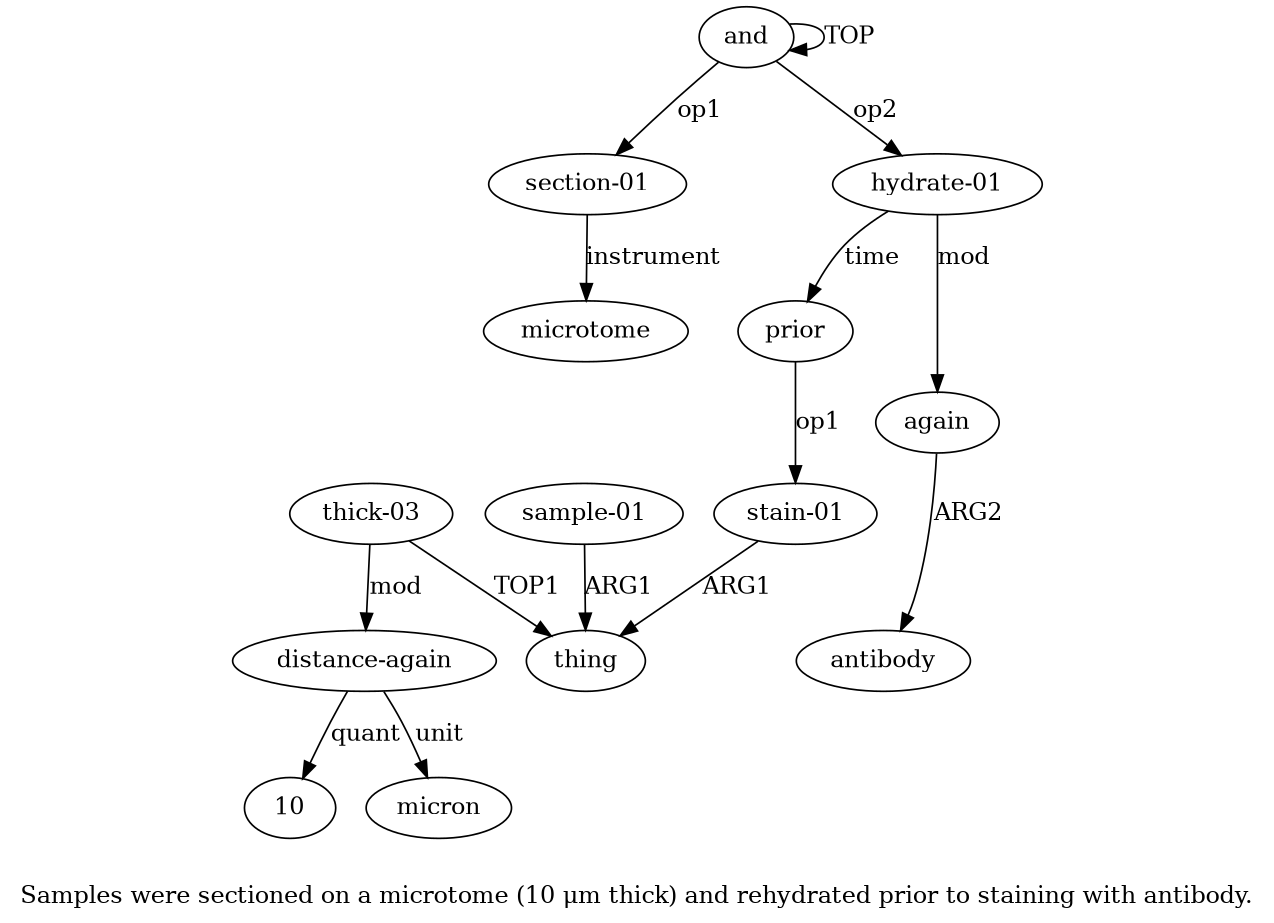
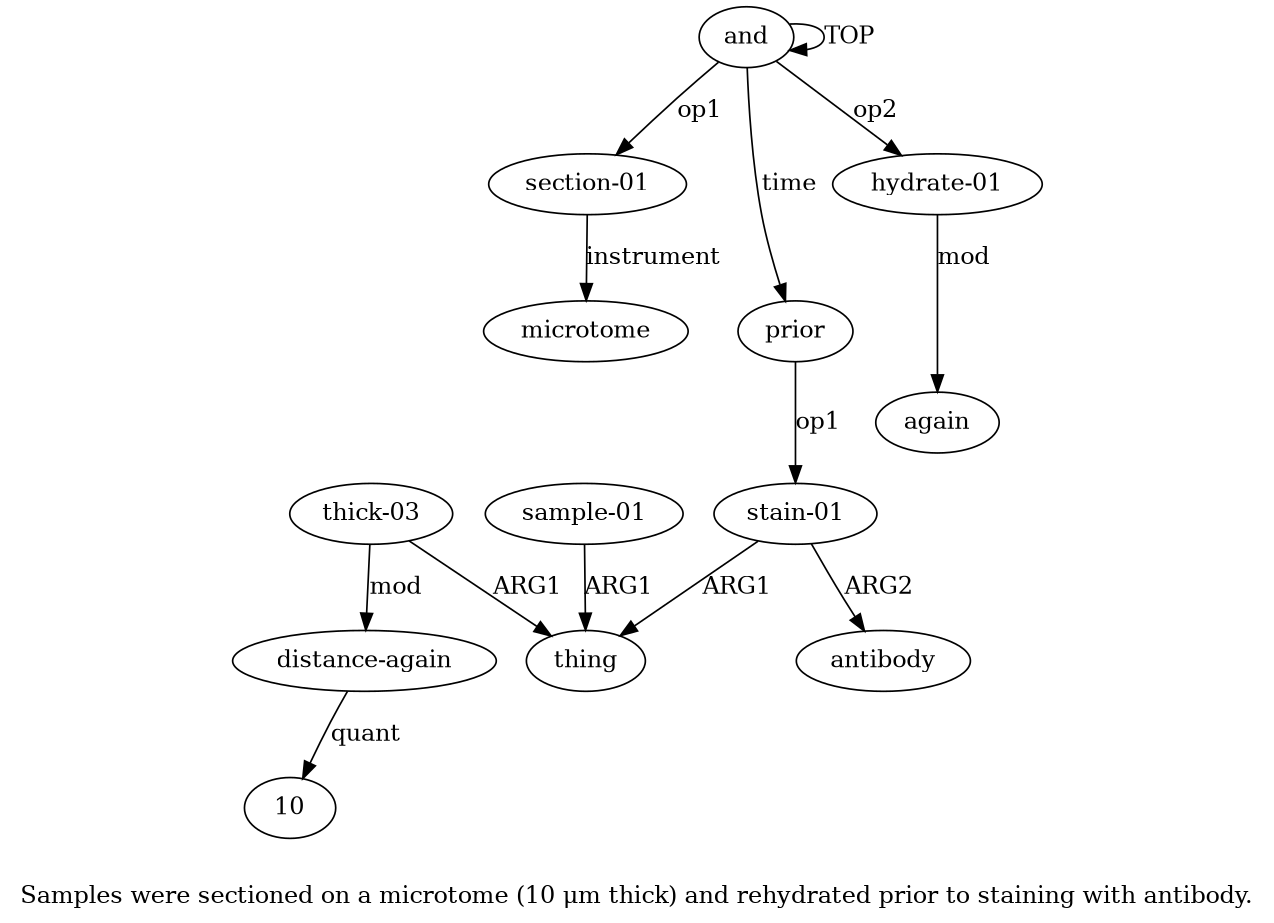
(846, 243) -> (756, 177)
(928, 535) -> (833, 581)
(528, 587) -> (528, 587)
(439, 808) -> none
